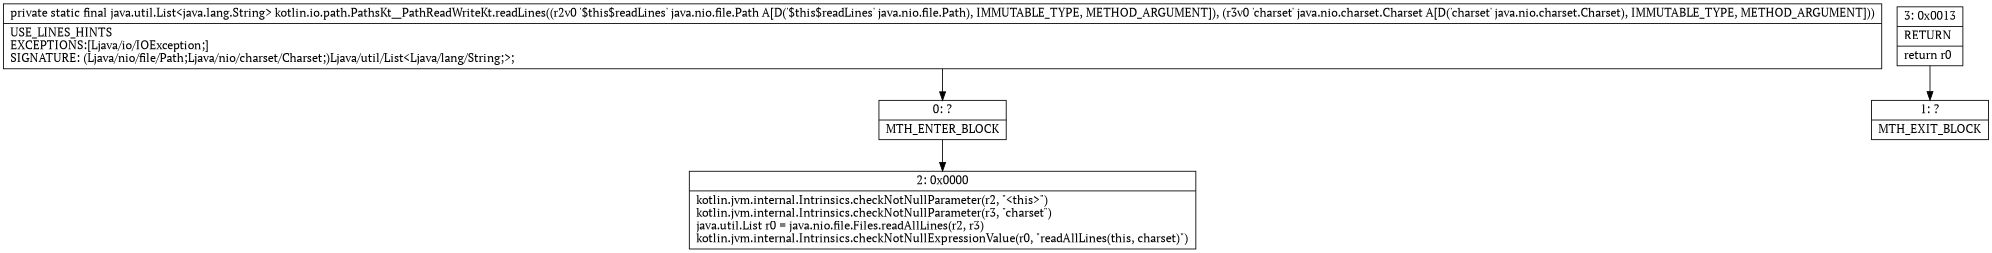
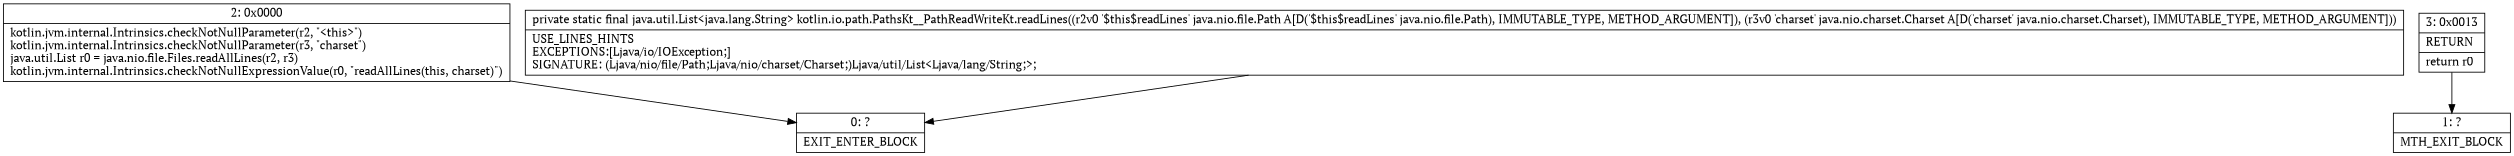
(943, 129) -> (861, 142)
(943, 151) -> (649, 101)
